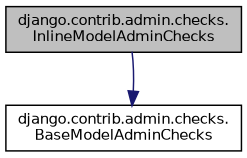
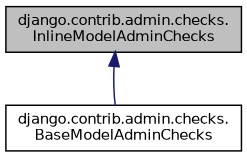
(133, 71) -> (114, 86)
